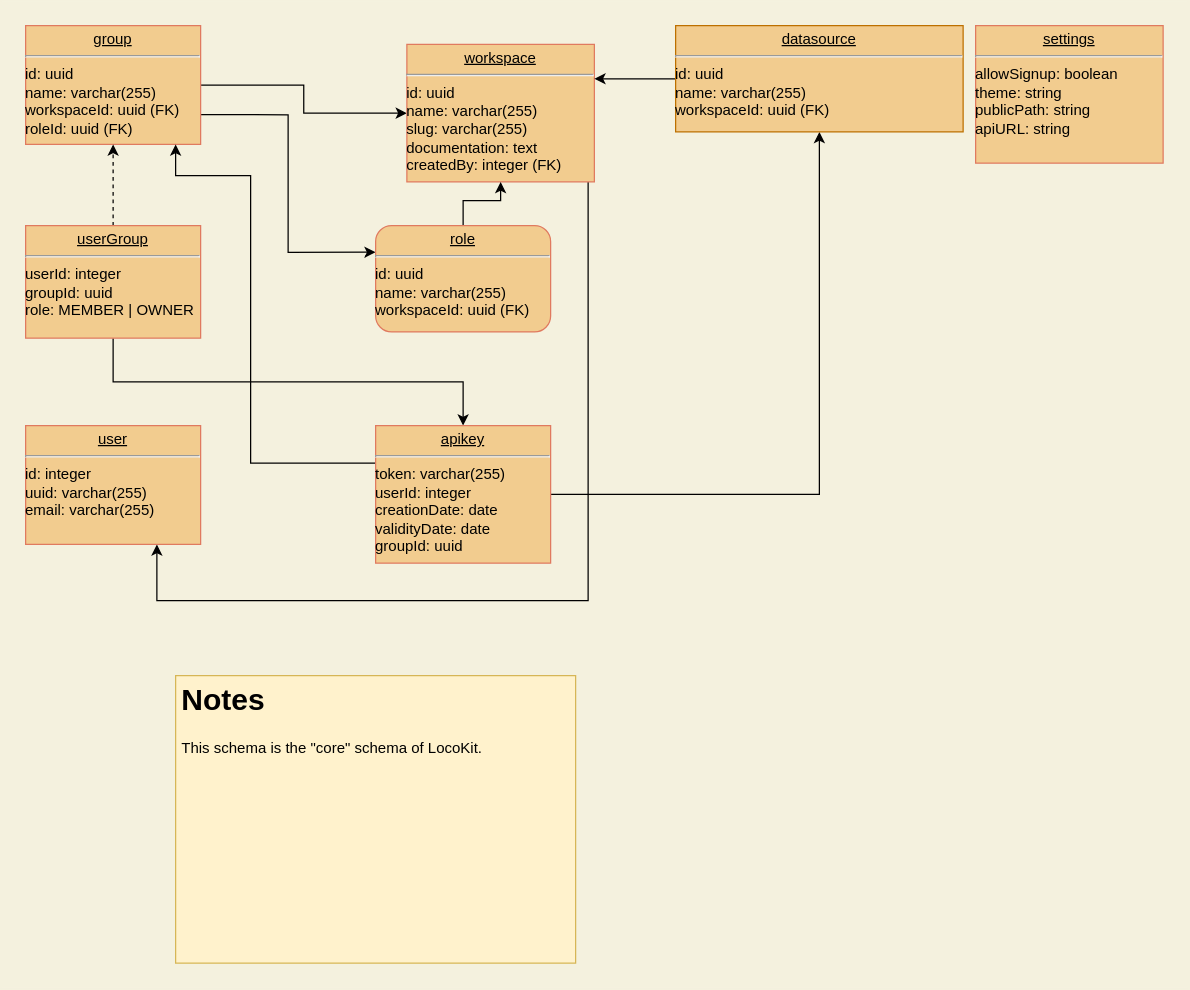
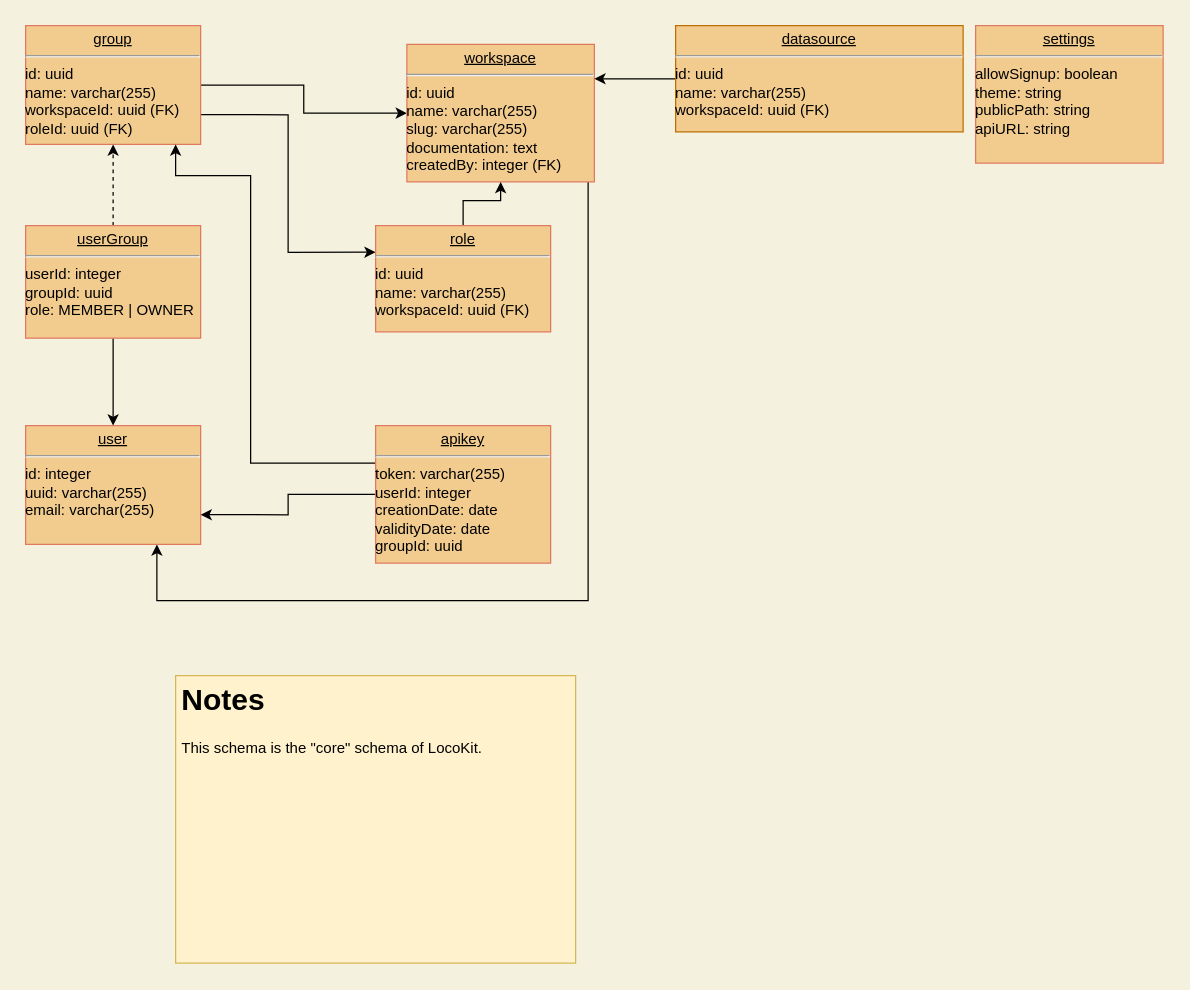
(463, 279) -> (463, 279)
(304, 382) -> (113, 399)
(819, 451) -> (288, 500)
